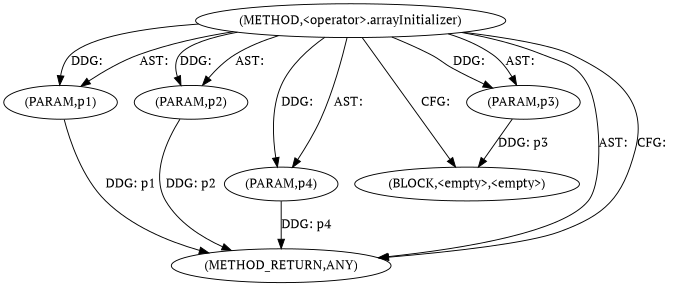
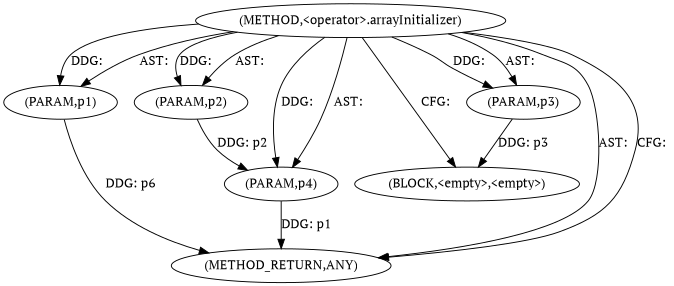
(131, 184) -> (131, 184)
(163, 195) -> (214, 146)
(307, 225) -> (307, 225)
